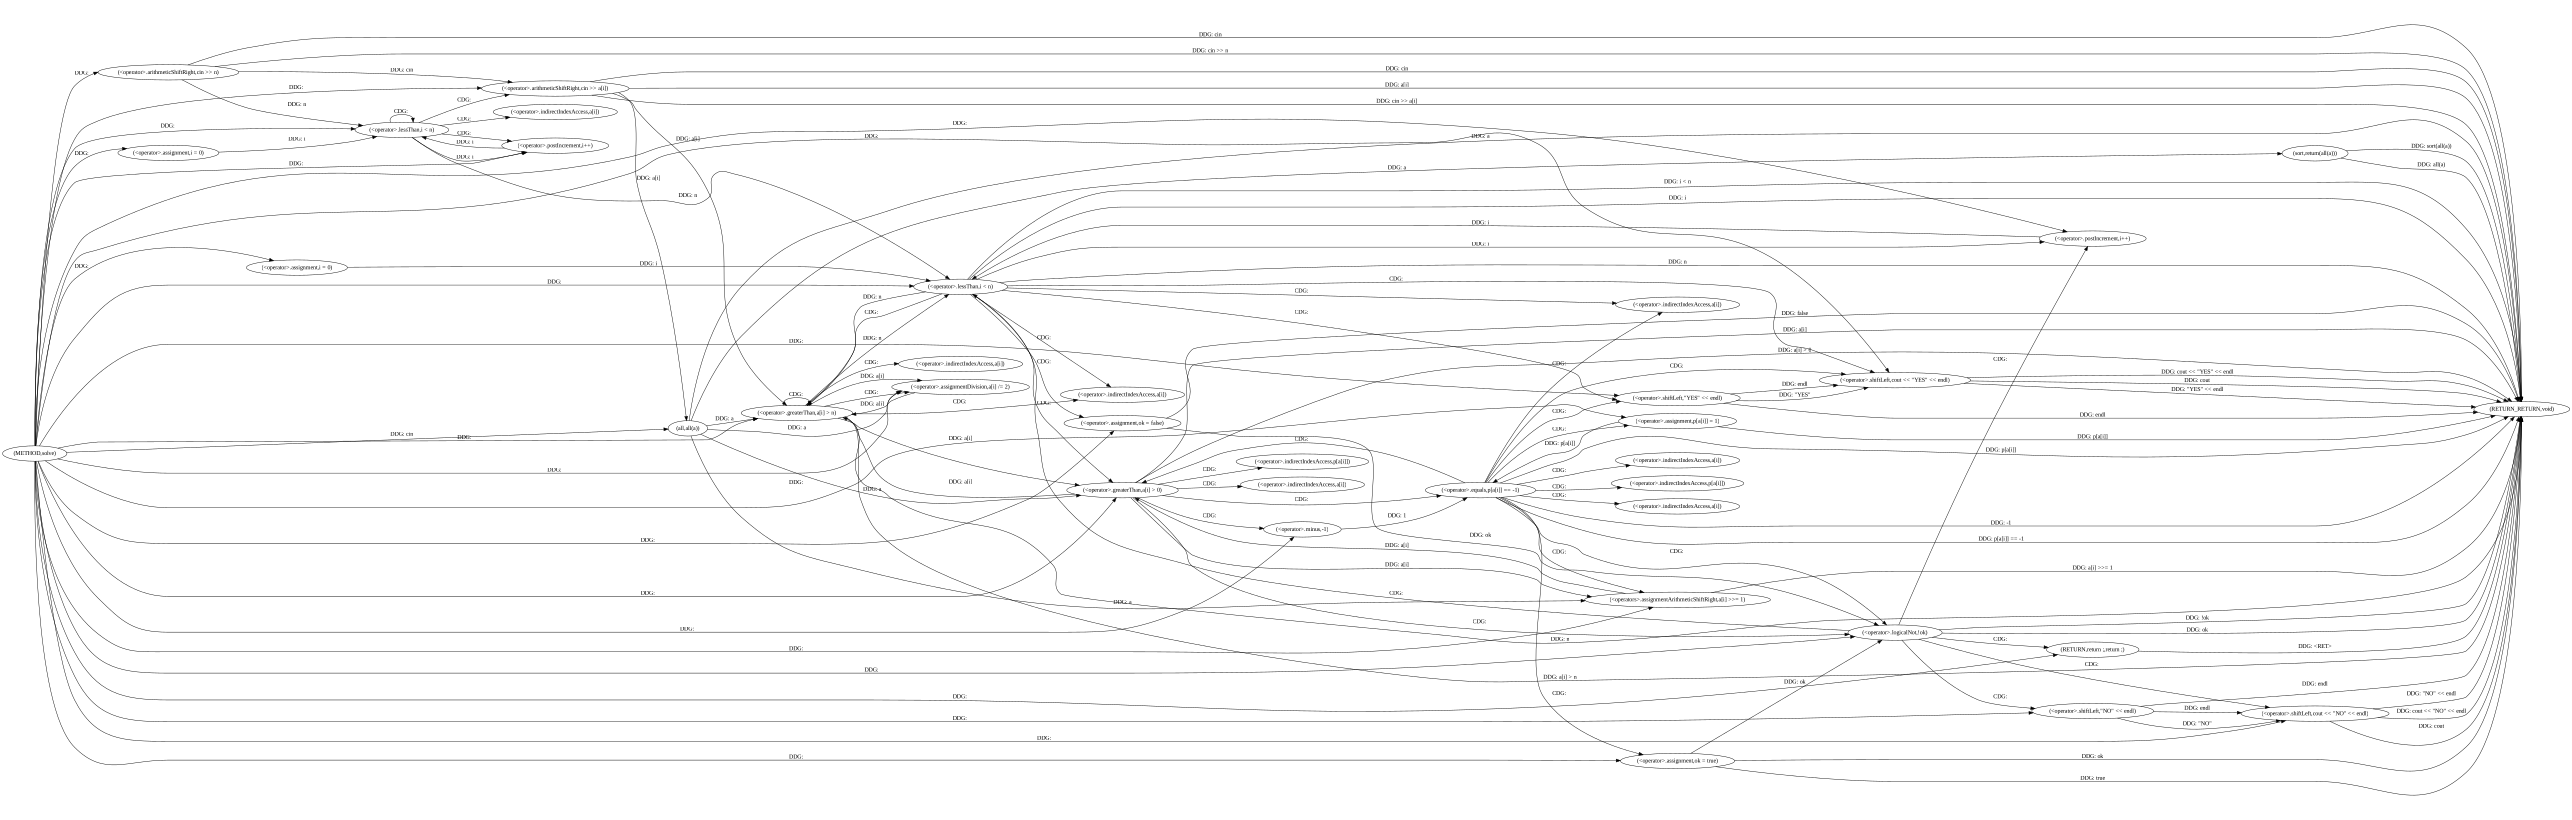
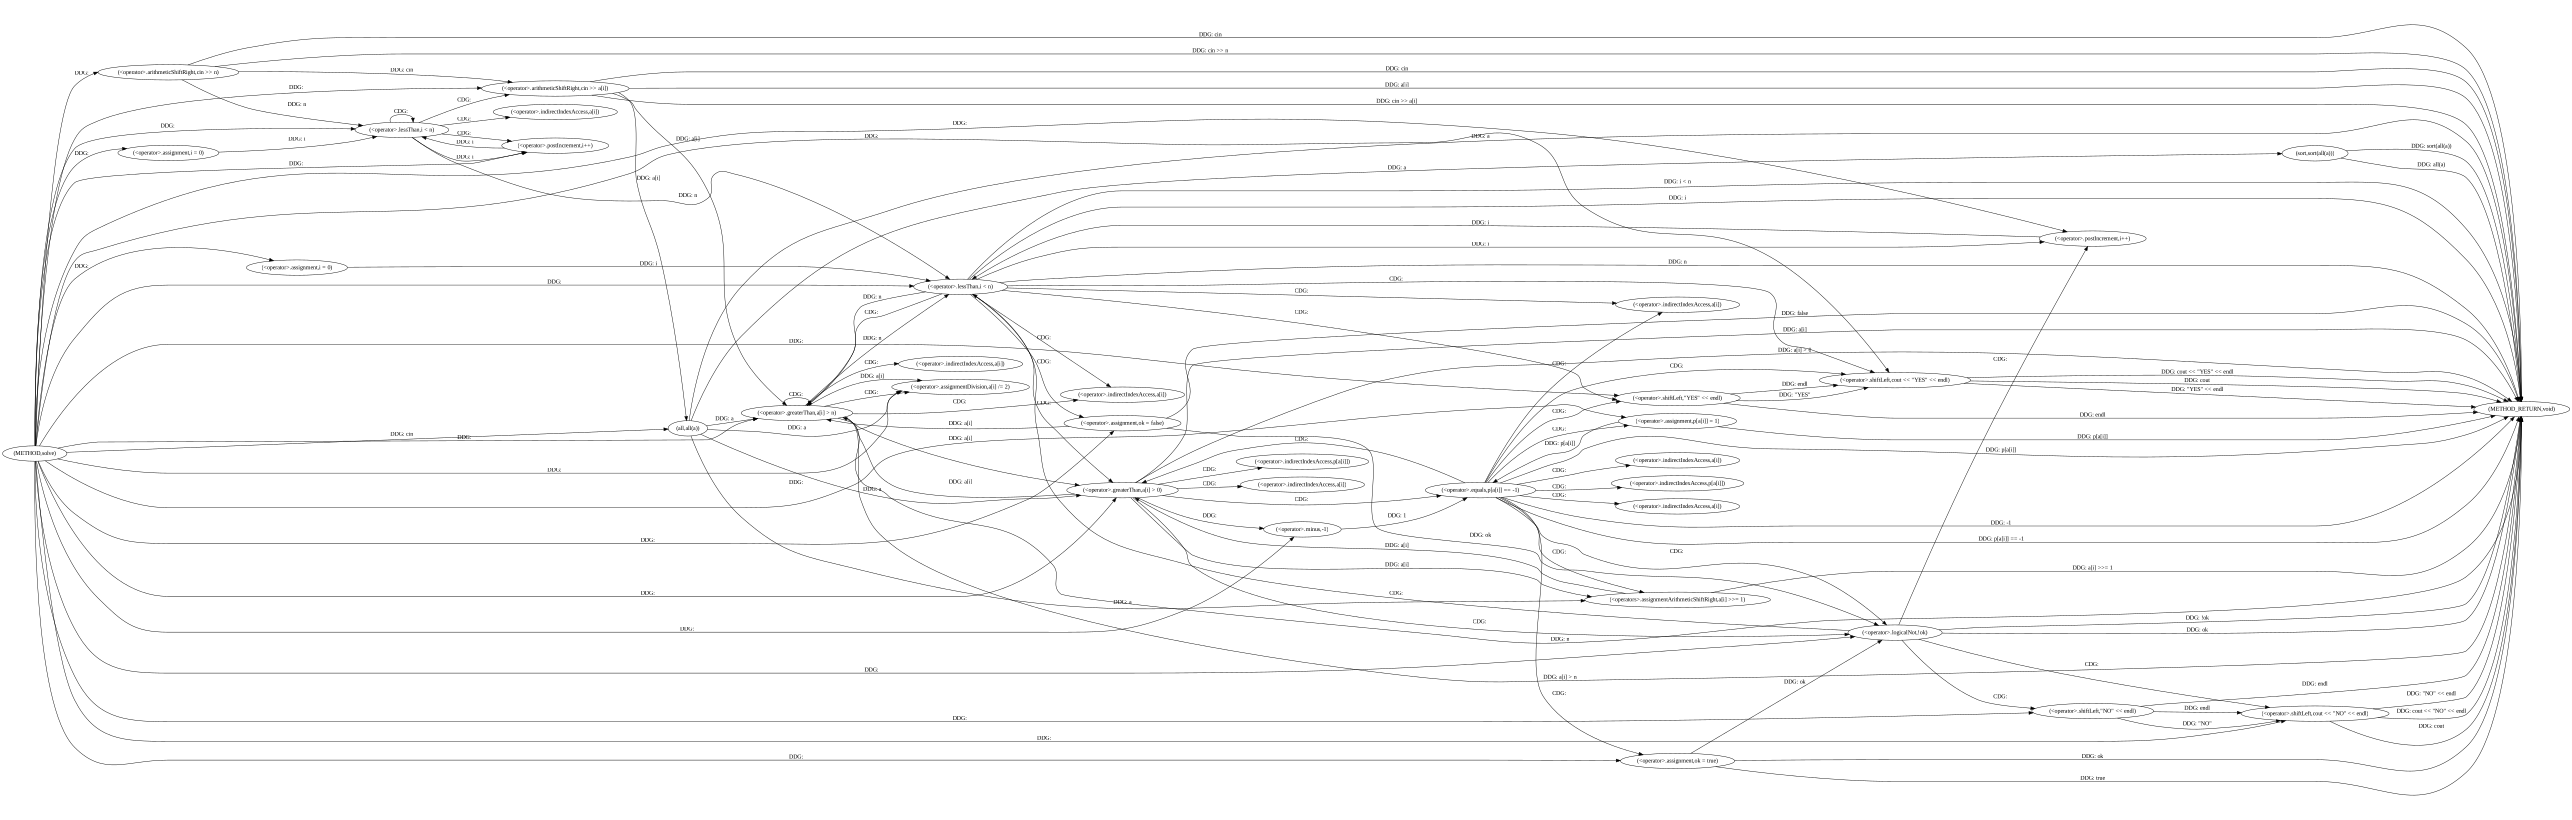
(2315, 153) -> (2315, 153)
(884, 407) -> (950, 429)
(2522, 409) -> (2522, 409)
(1210, 516) -> (1210, 516)
(2093, 650) -> none
(779, 652) -> none
